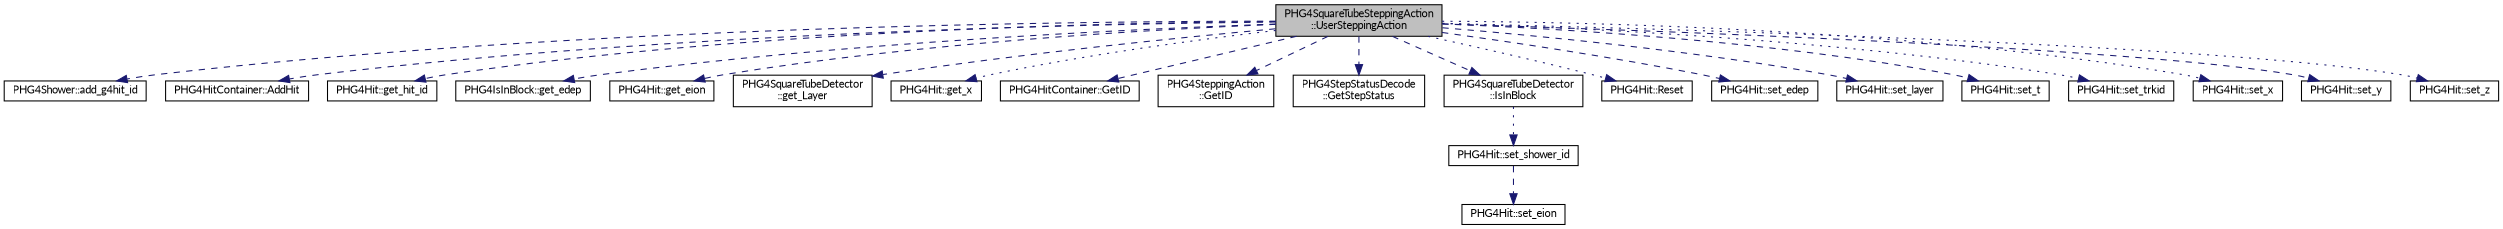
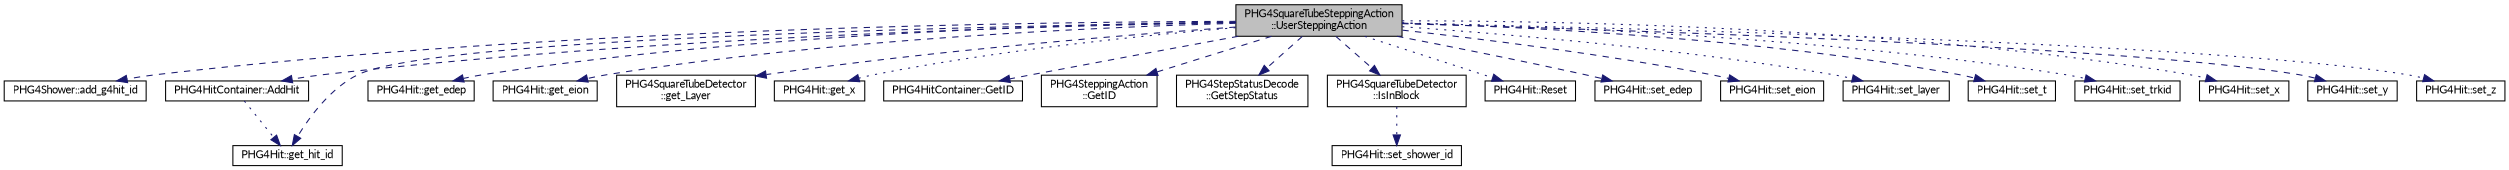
(1645, 48) -> (1628, 47)
(523, 91) -> (421, 91)
none -> (259, 119)
(1513, 180) -> (1566, 51)
